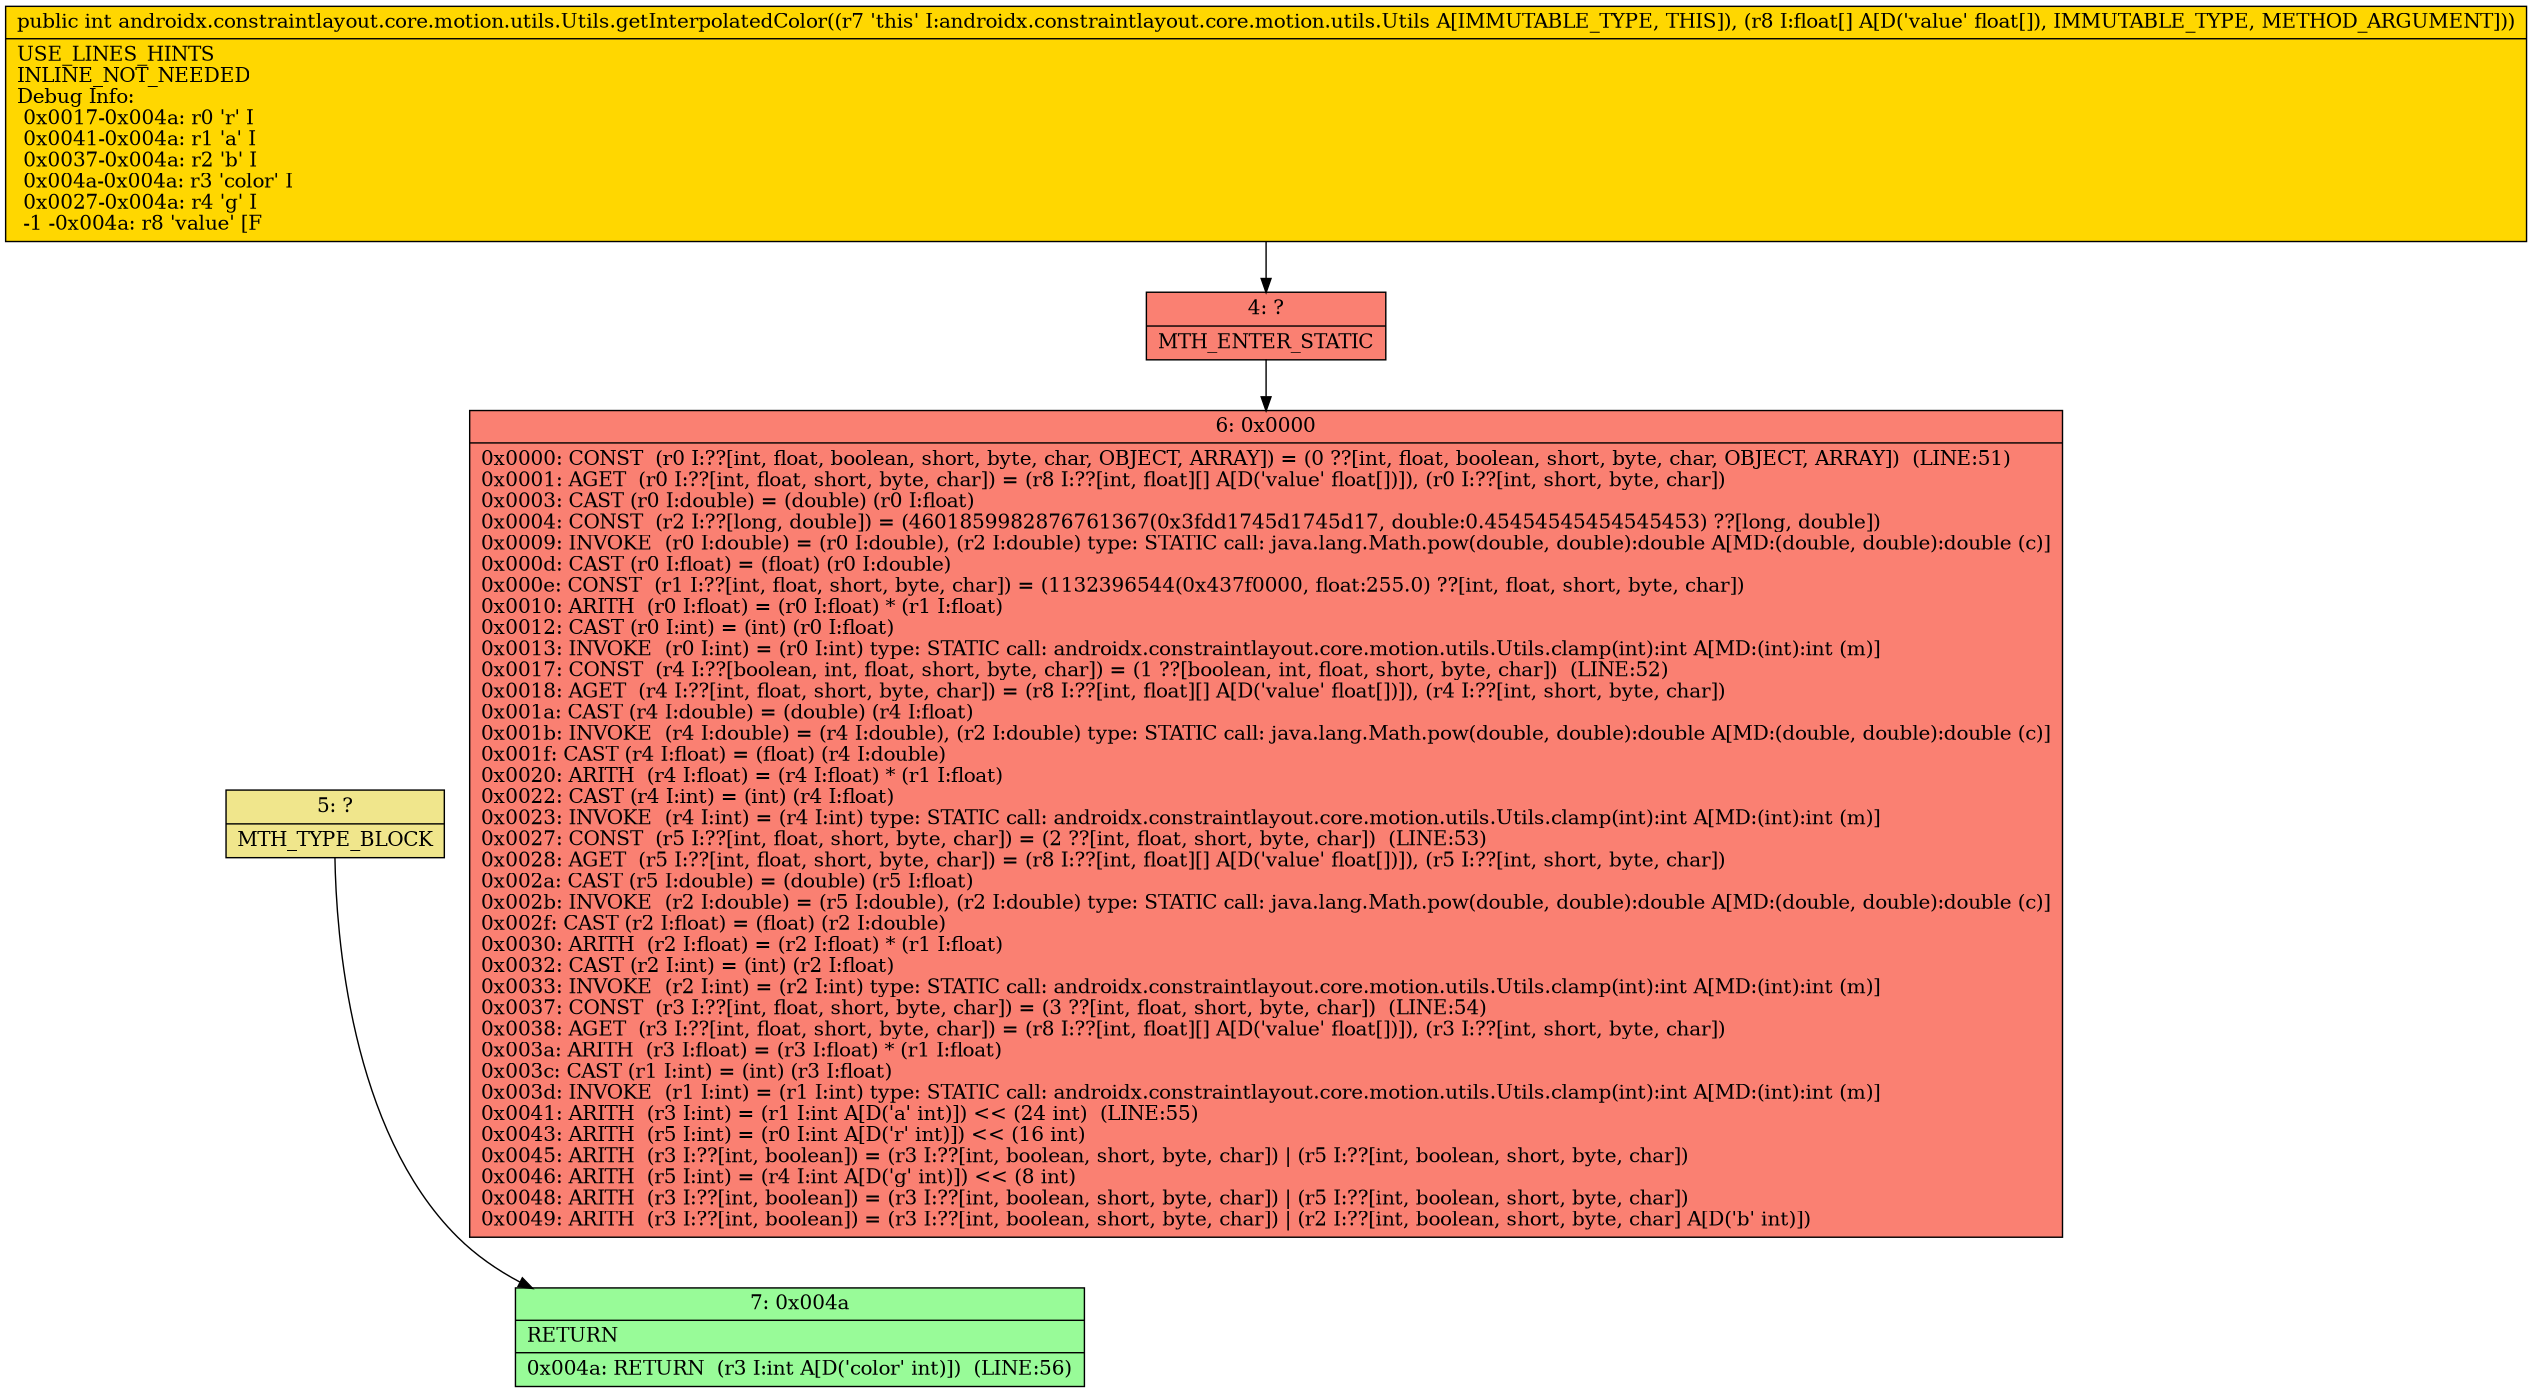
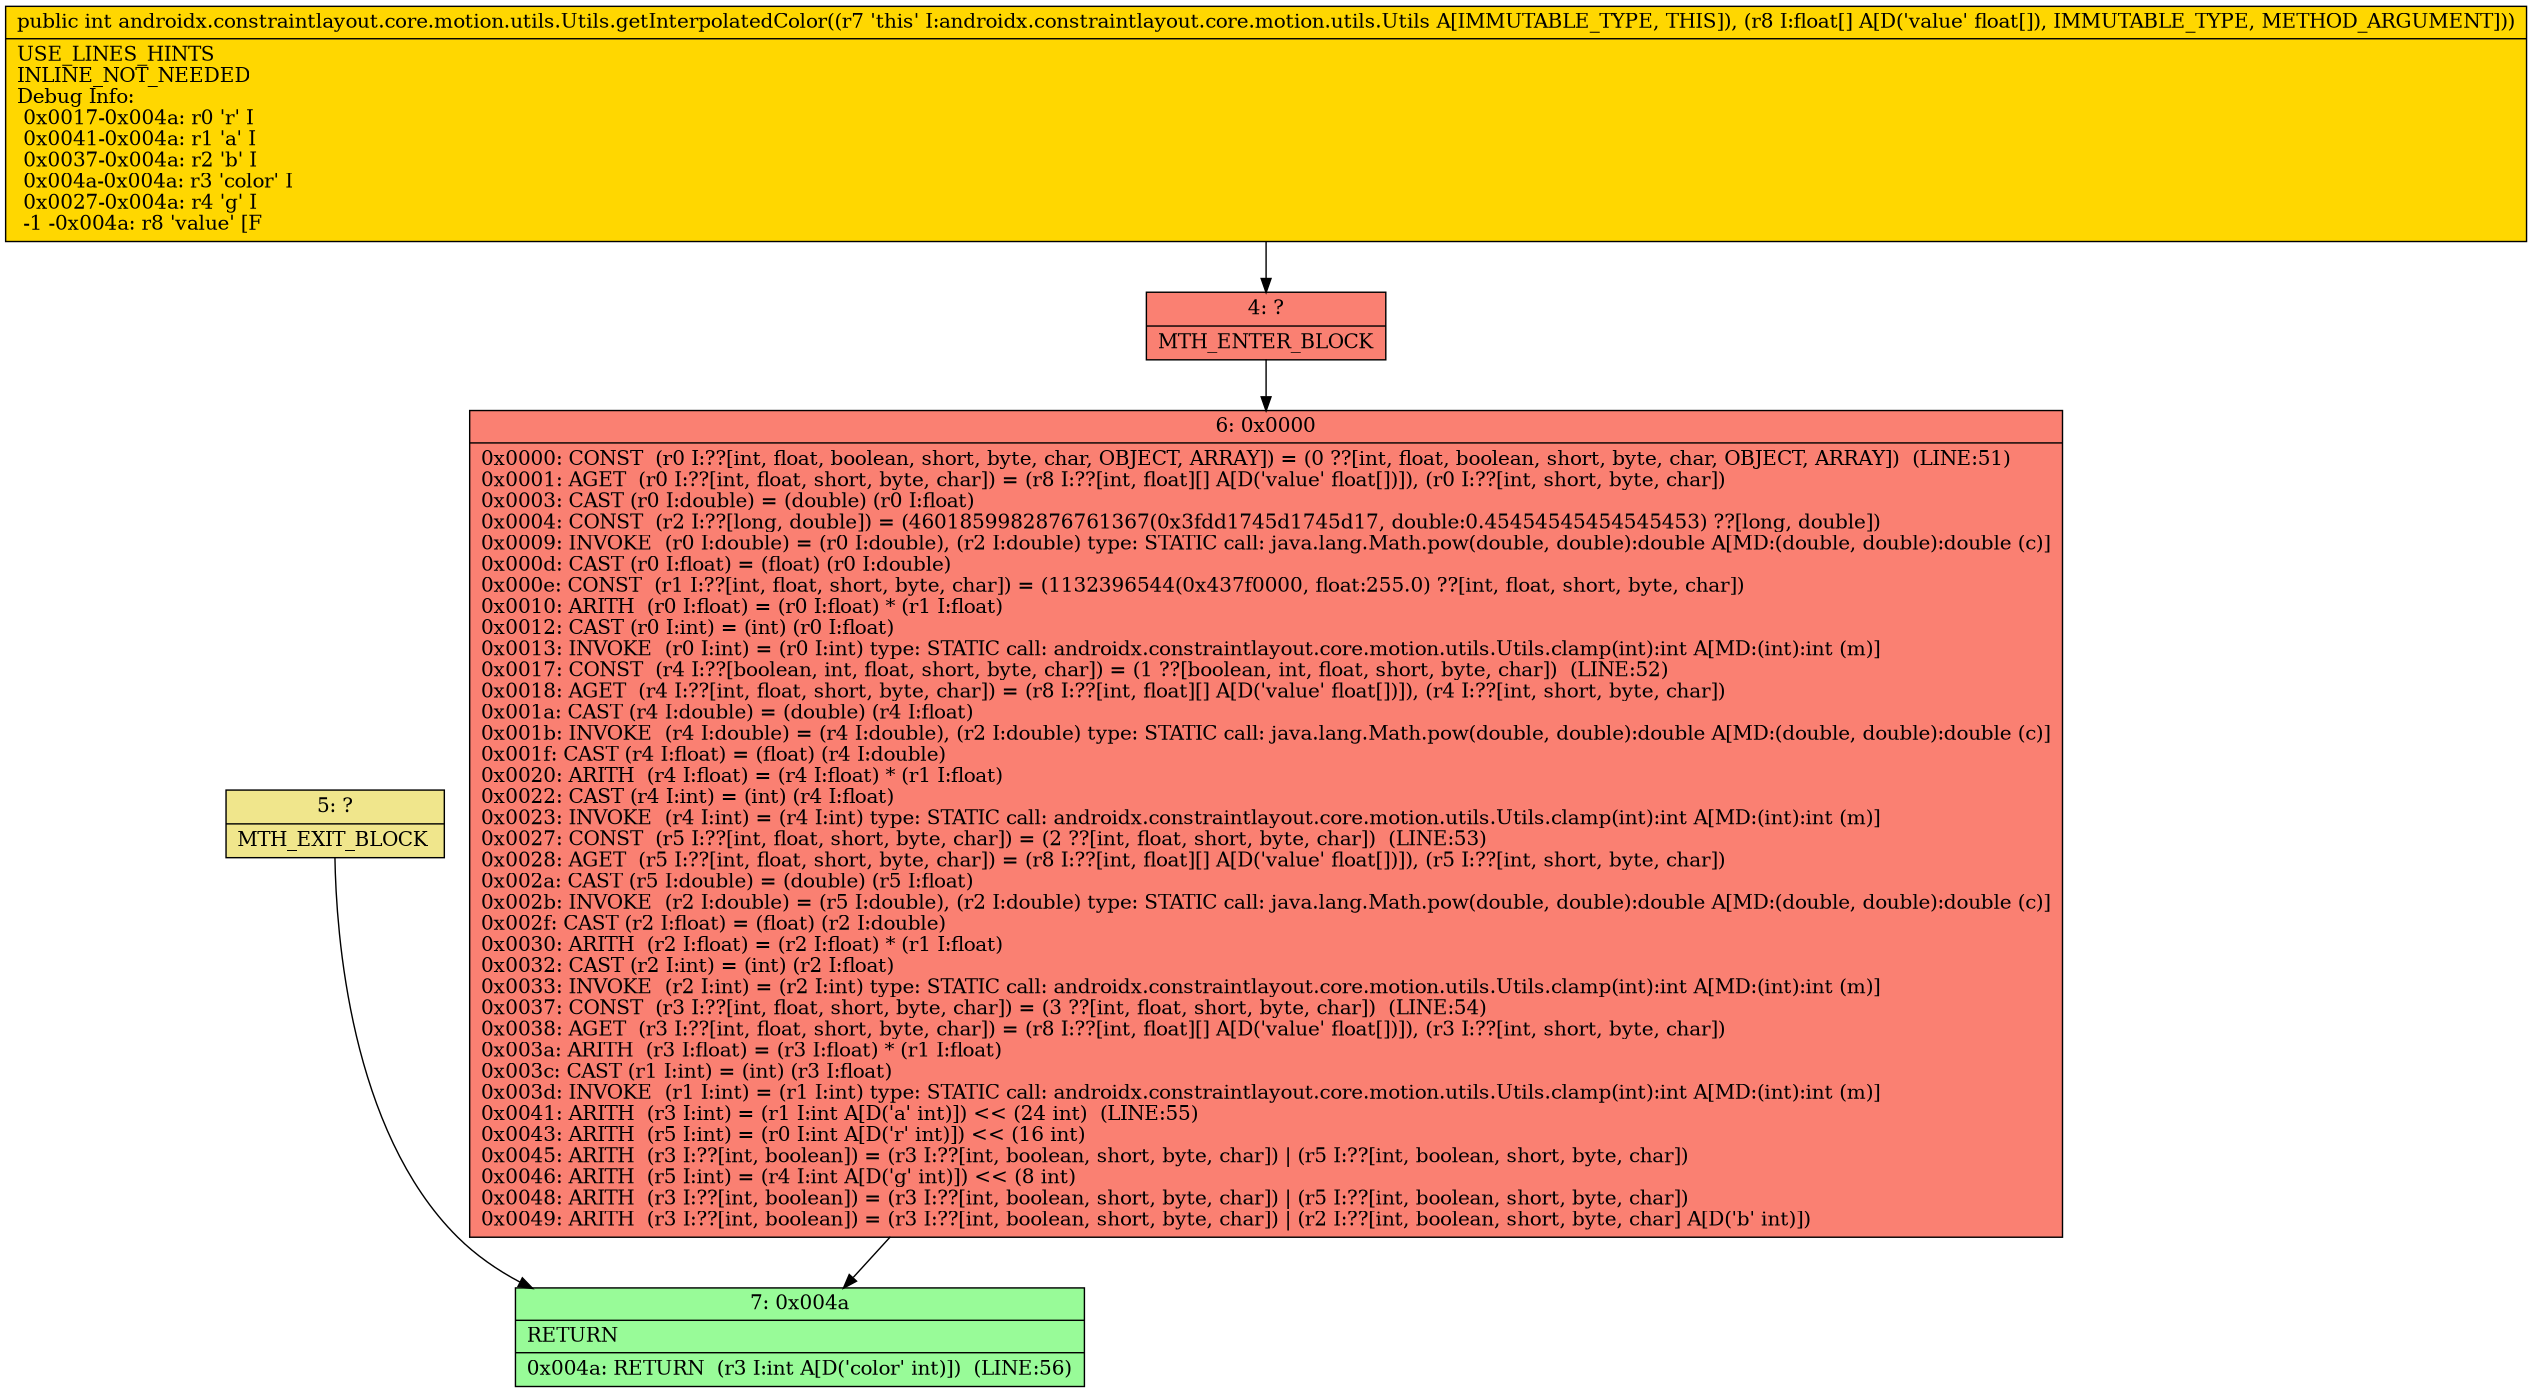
(1266, 342) -> (1266, 342)
(335, 840) -> (333, 840)
none -> (872, 1257)
